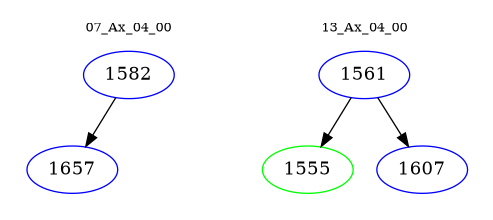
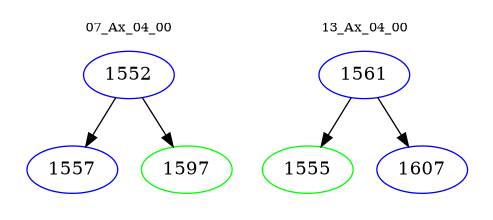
(129, 75) -> (129, 75)
(72, 170) -> (72, 170)
none -> (187, 170)
